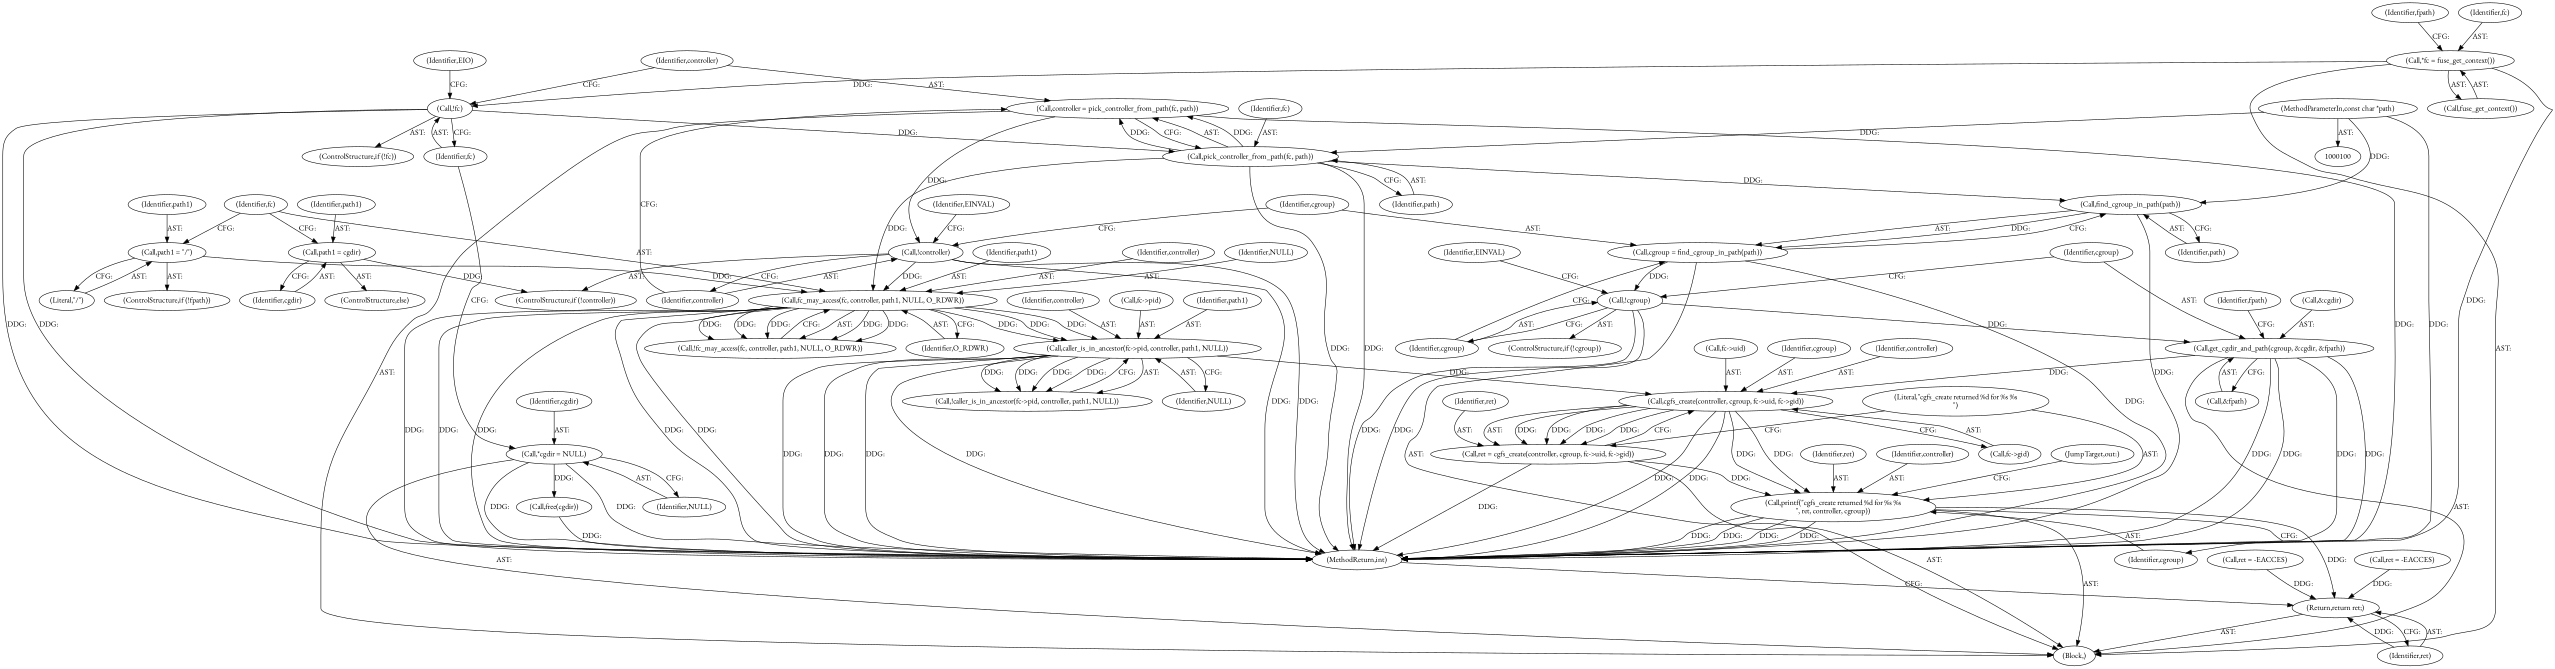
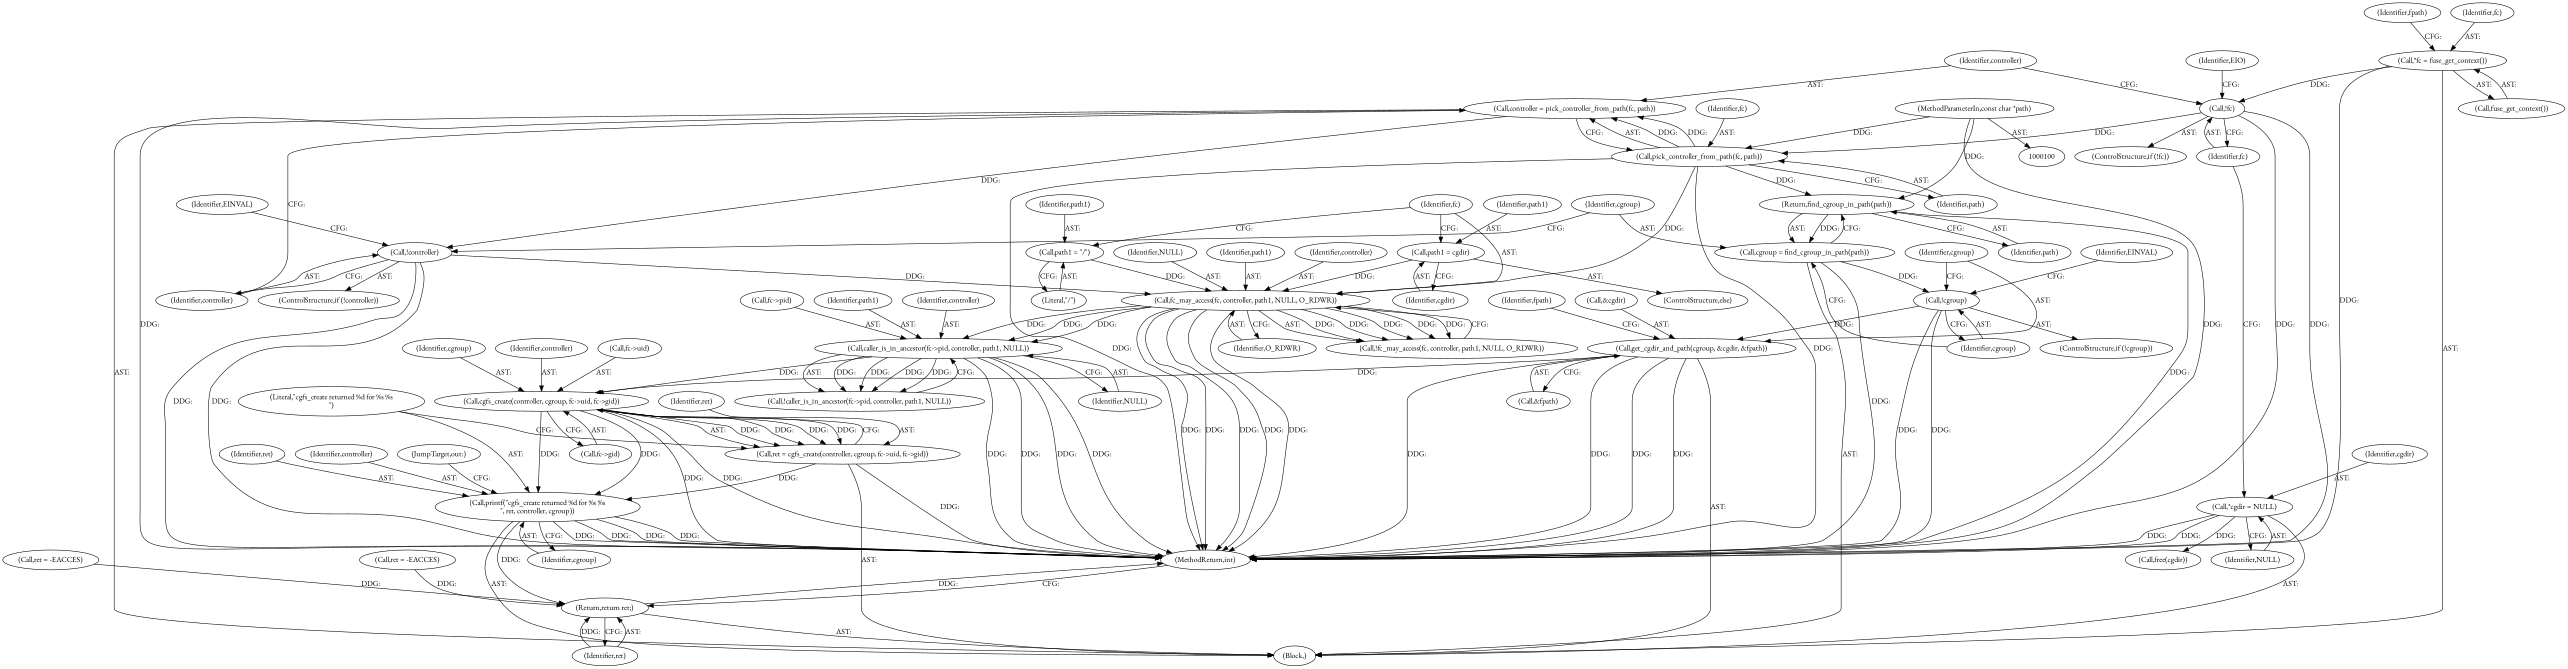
(2131, 205) -> (1837, 205)
(443, 275) -> (1350, 275)
(167, 301) -> none
(927, 556) -> (901, 583)
